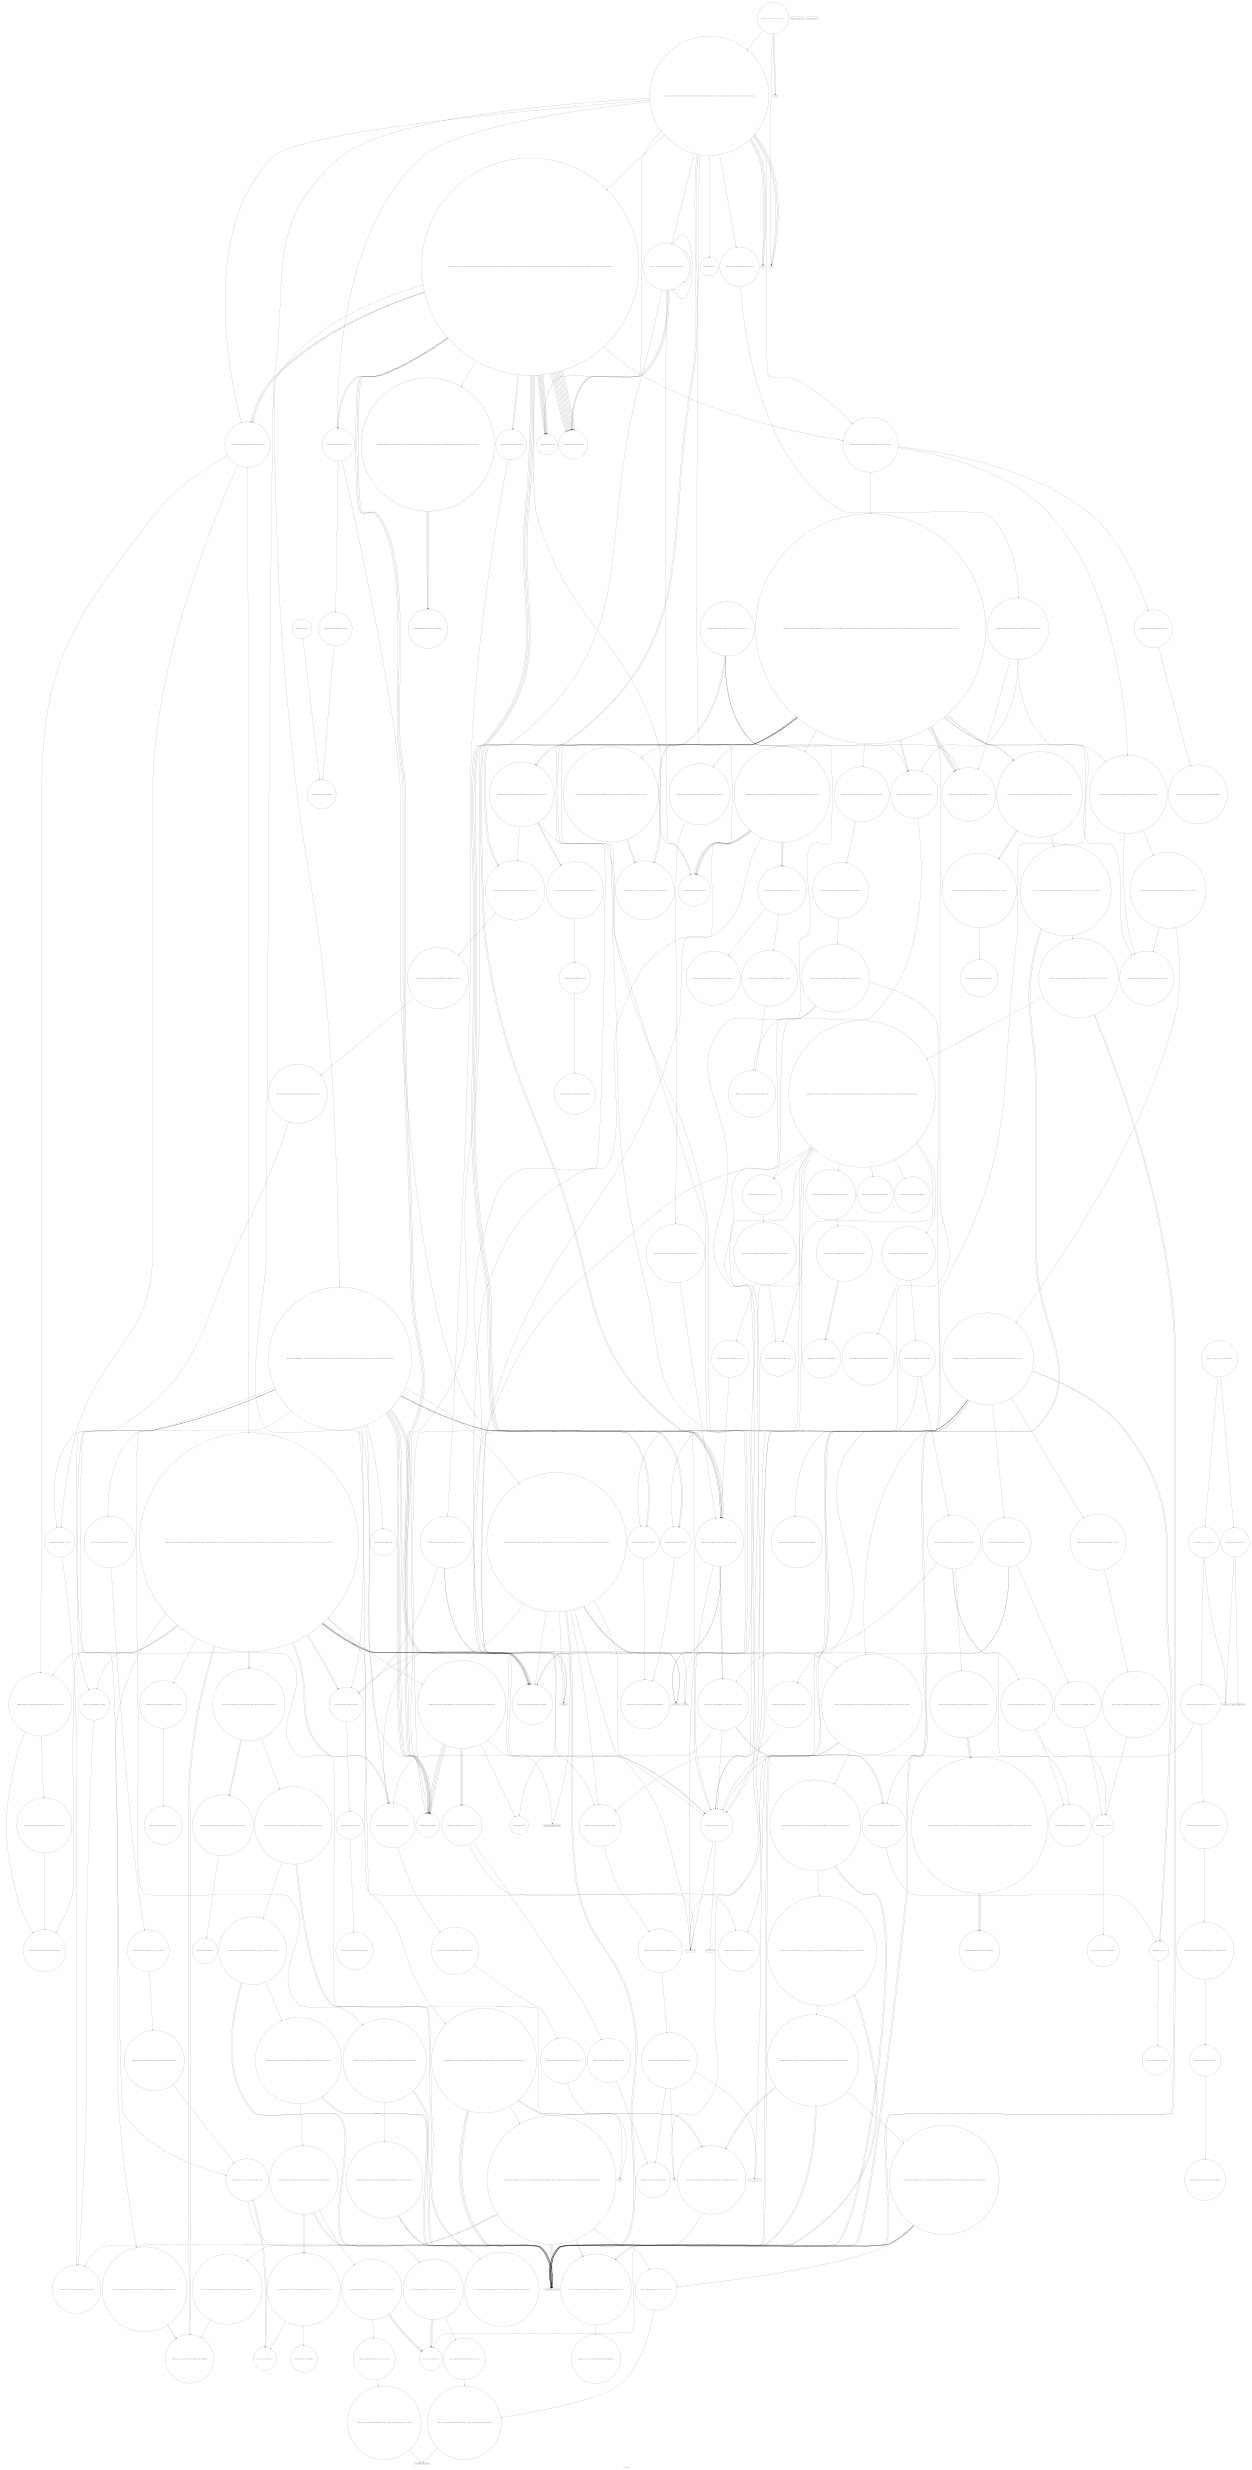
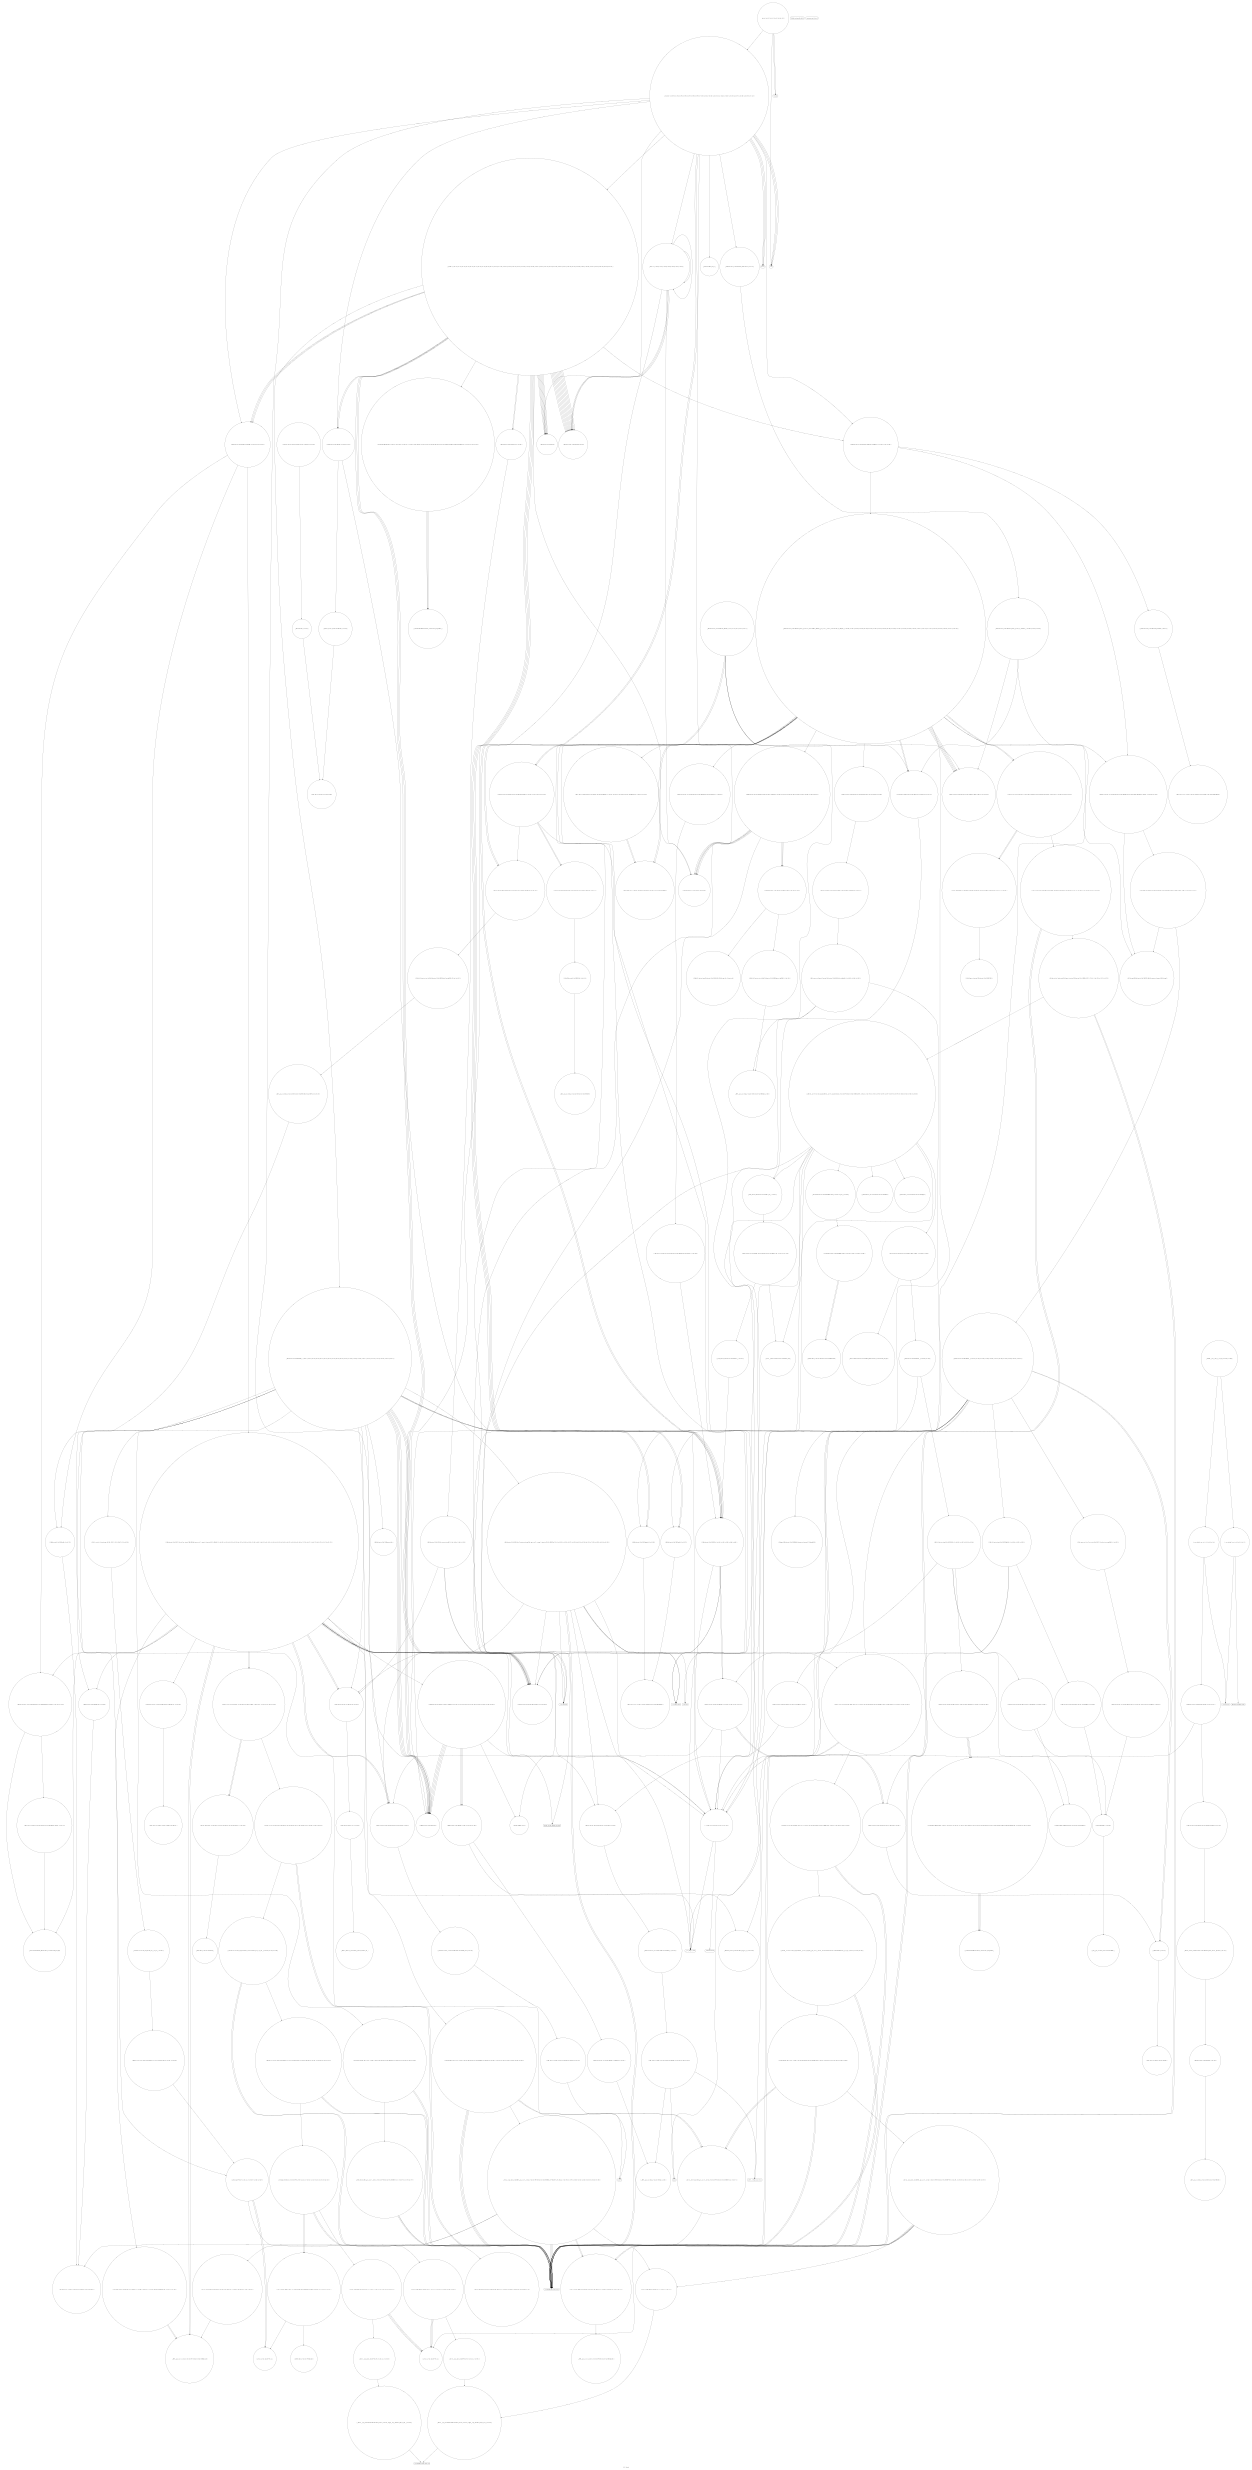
none -> (299, 445)
